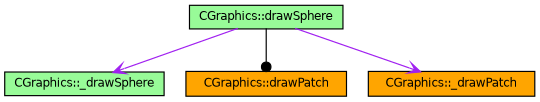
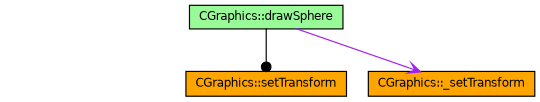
(84, 84) -> none
(266, 84) -> (266, 84)
(452, 84) -> (452, 84)
